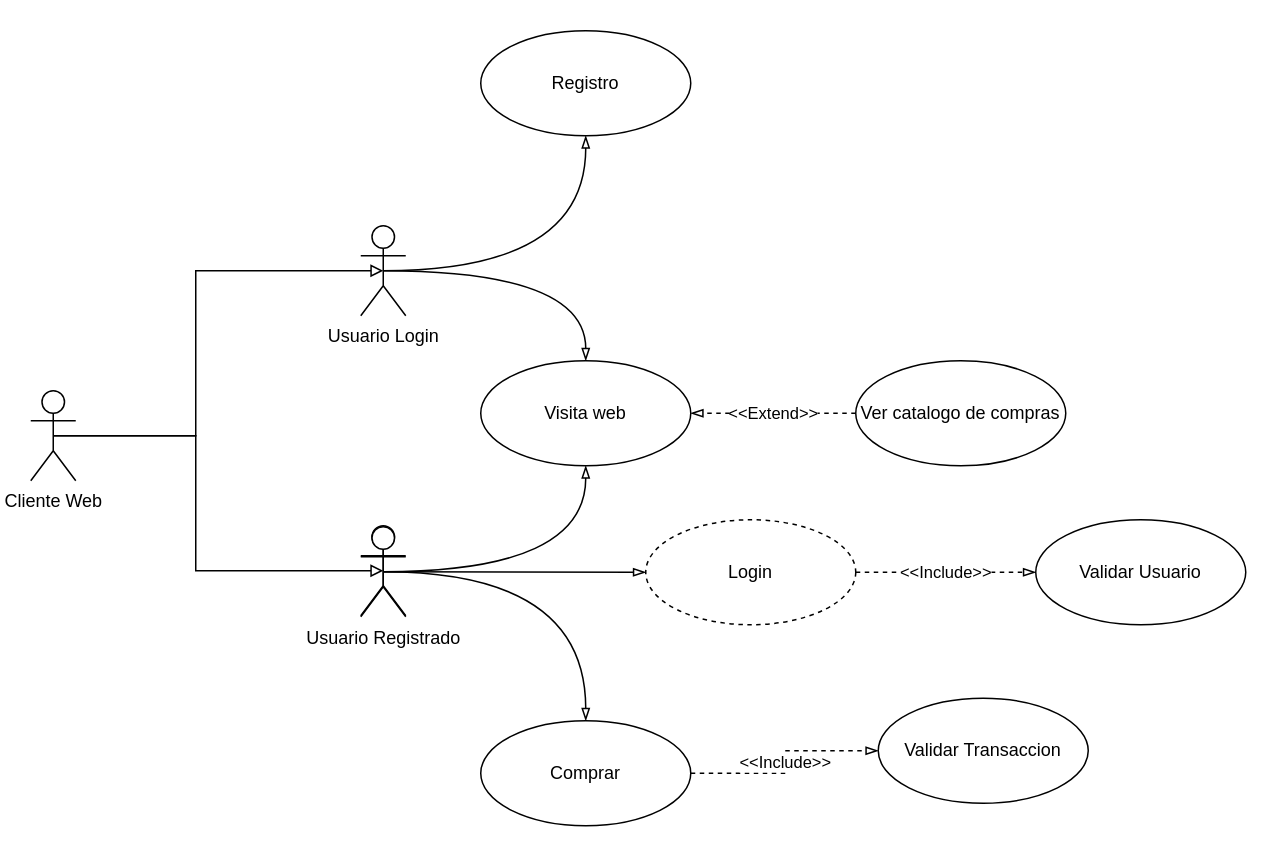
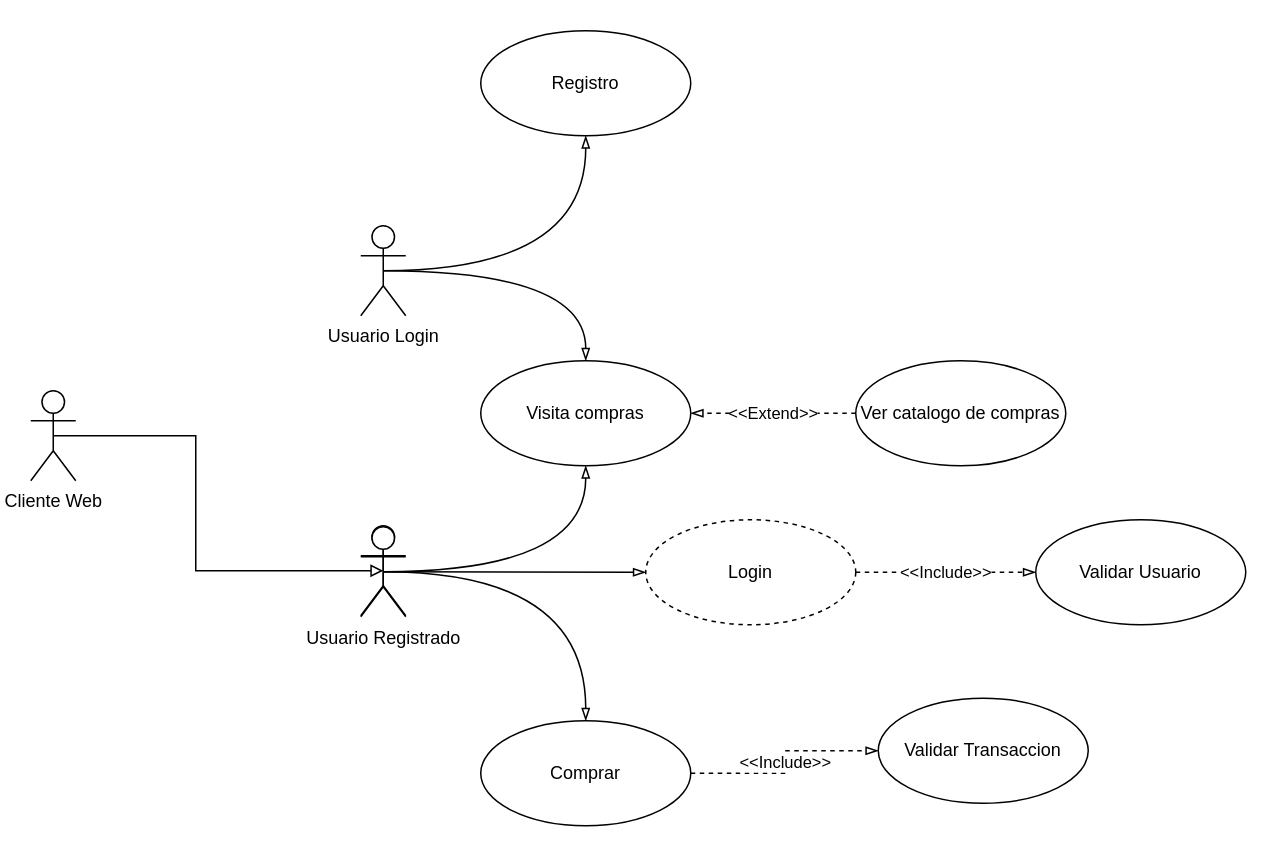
(202, 271) -> none
(586, 413) -> (586, 413)
